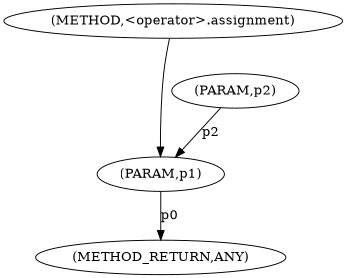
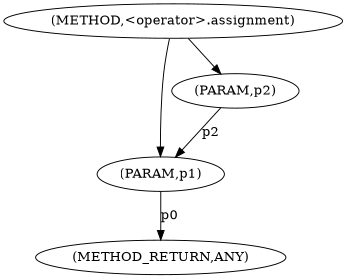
none -> (201, 53)
